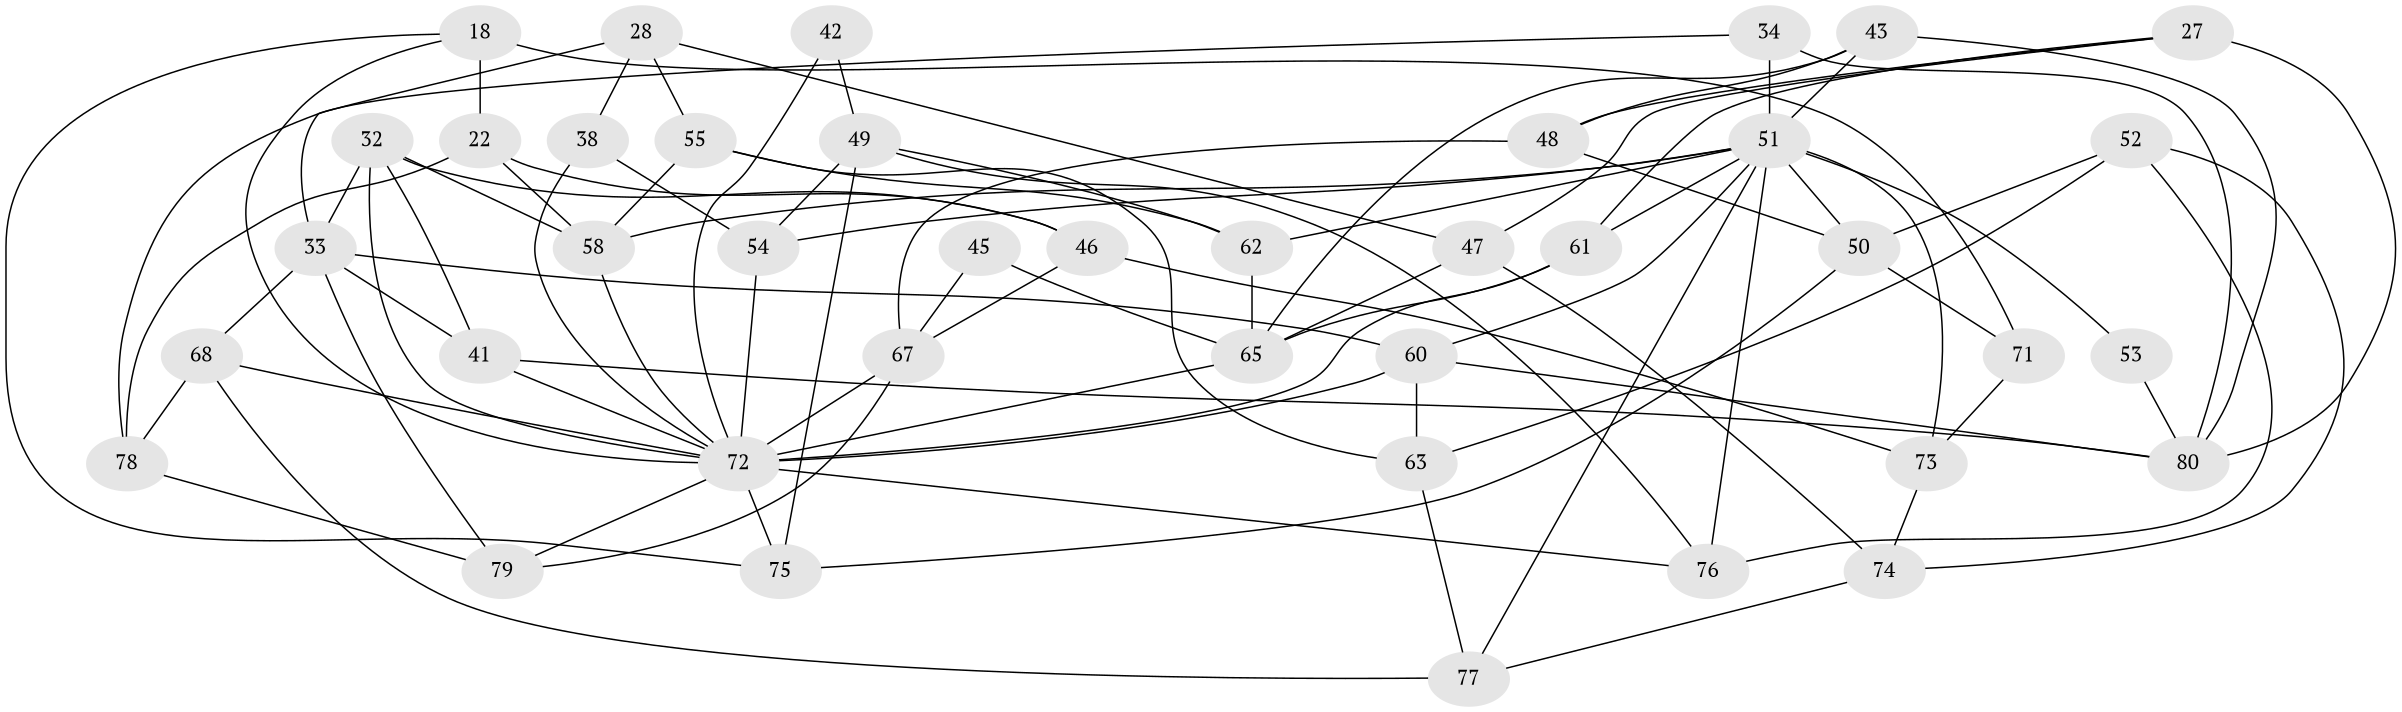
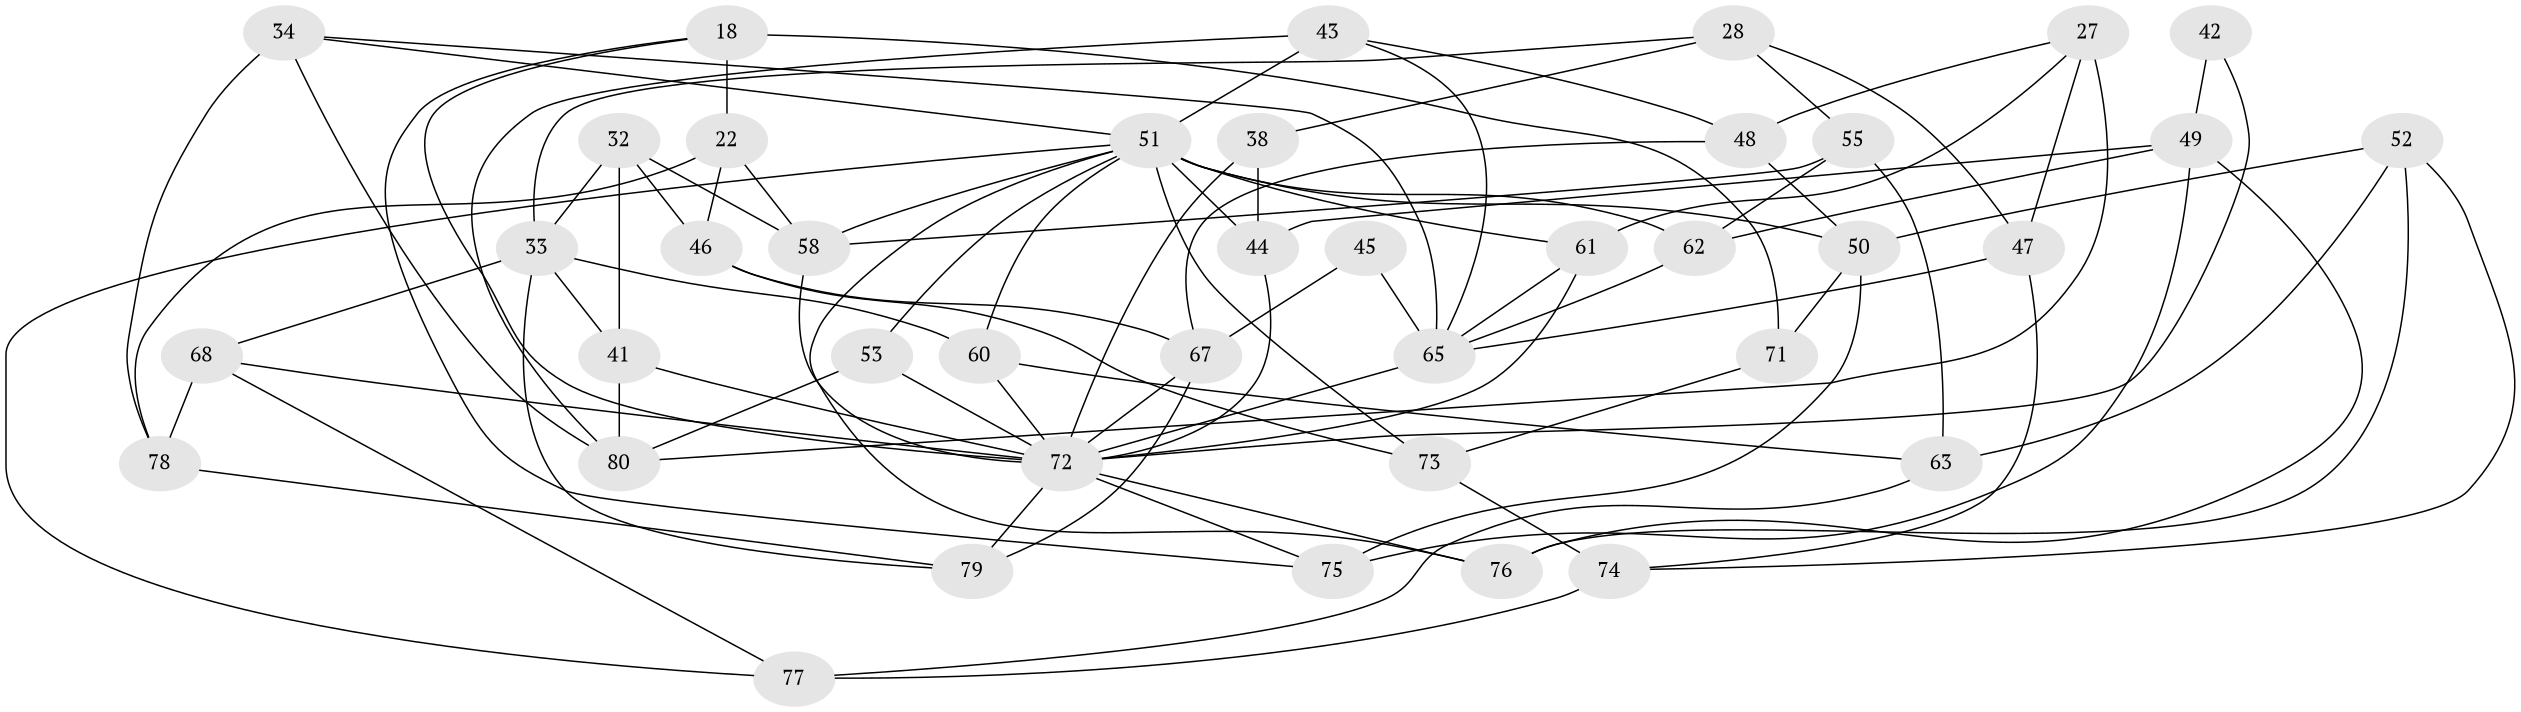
none -> (951, 82)
(758, 248) -> (1258, 248)
(450, 399) -> (967, 410)
(1803, 410) -> none
